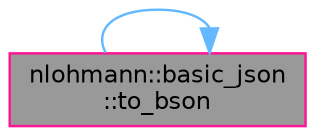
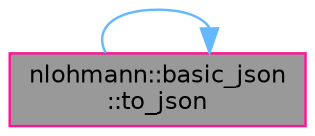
(158, 90) -> (158, 90)
